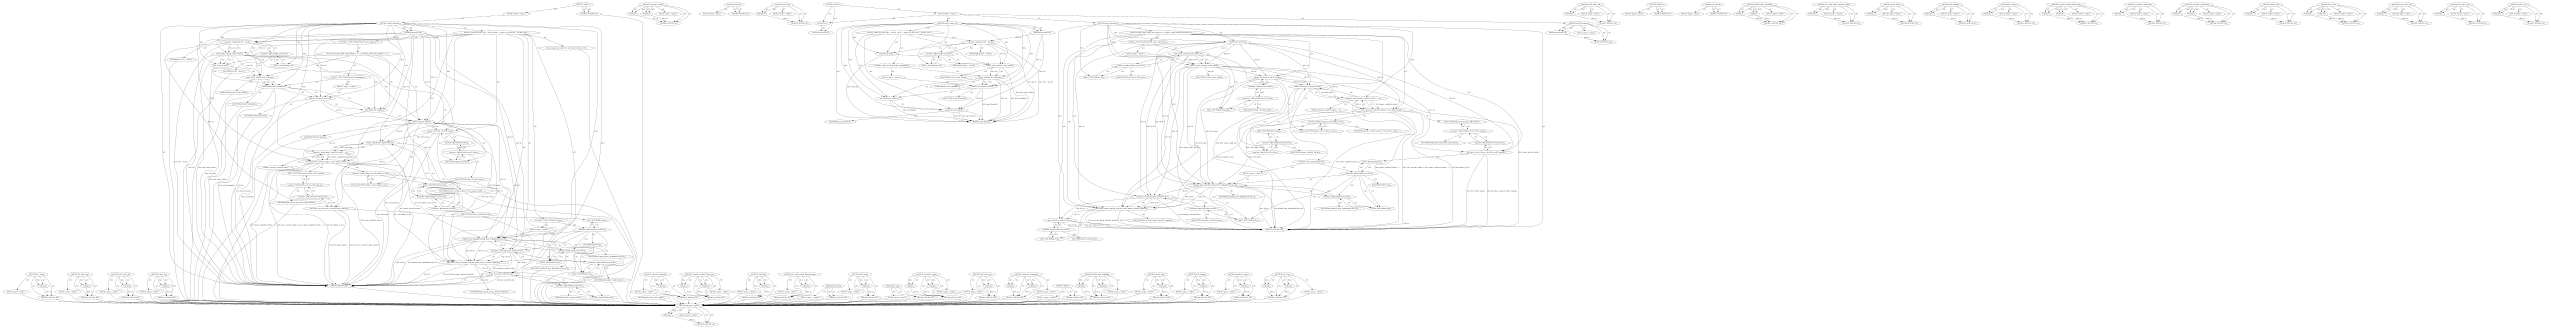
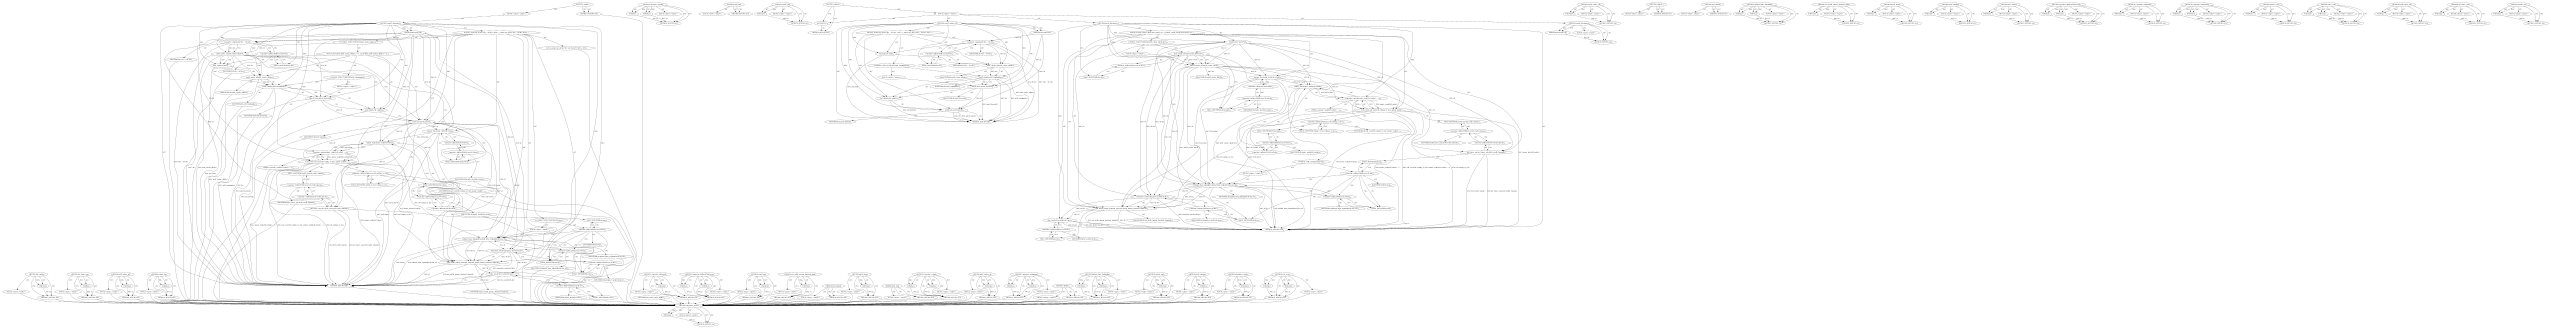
(1131, 77) -> none
